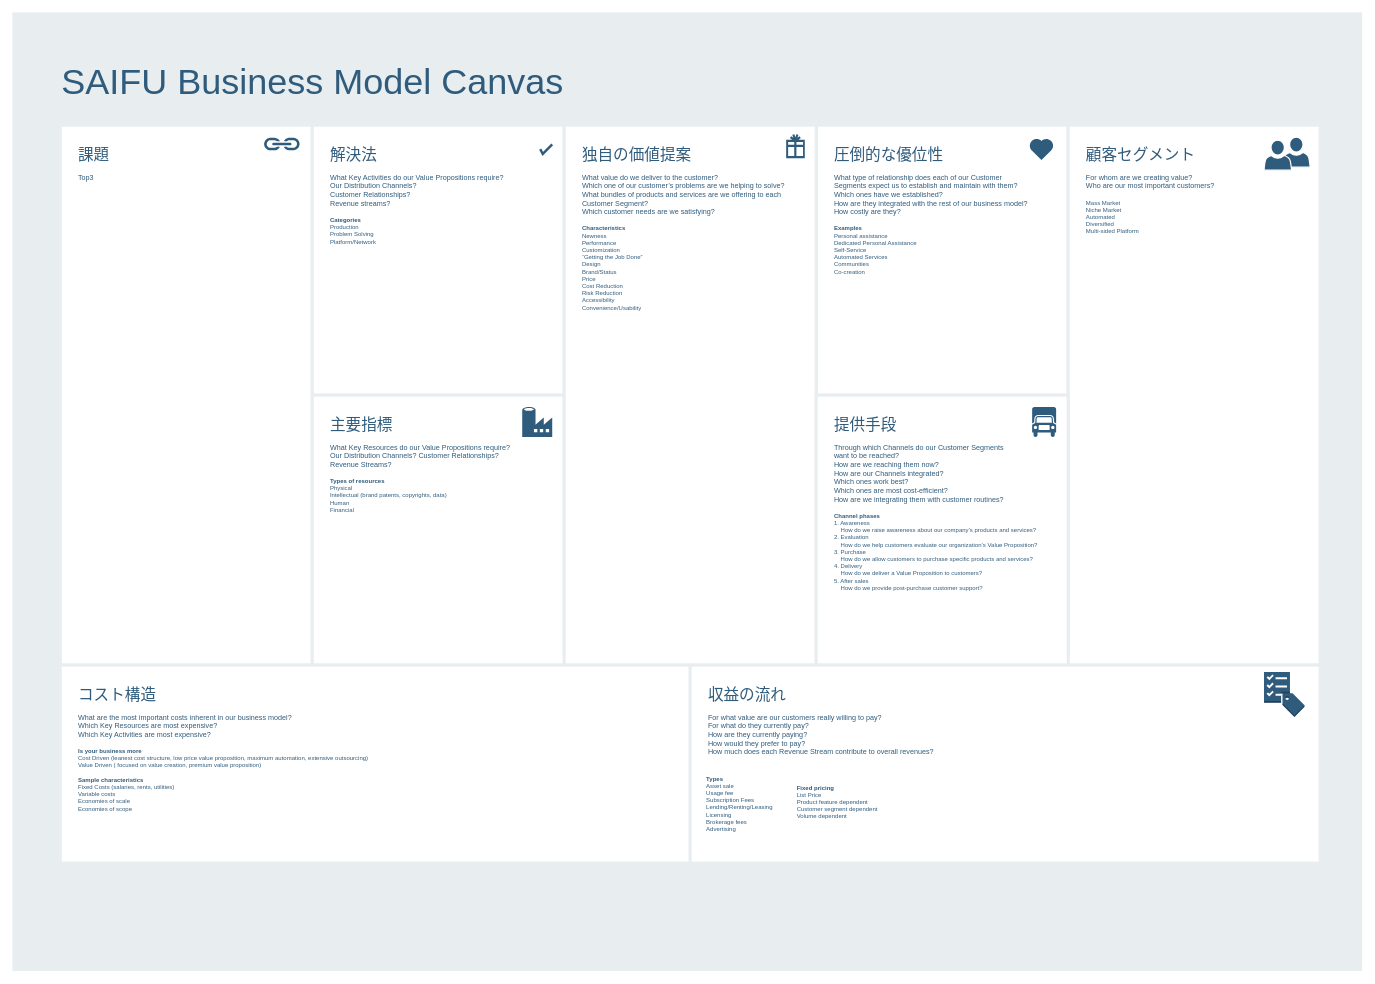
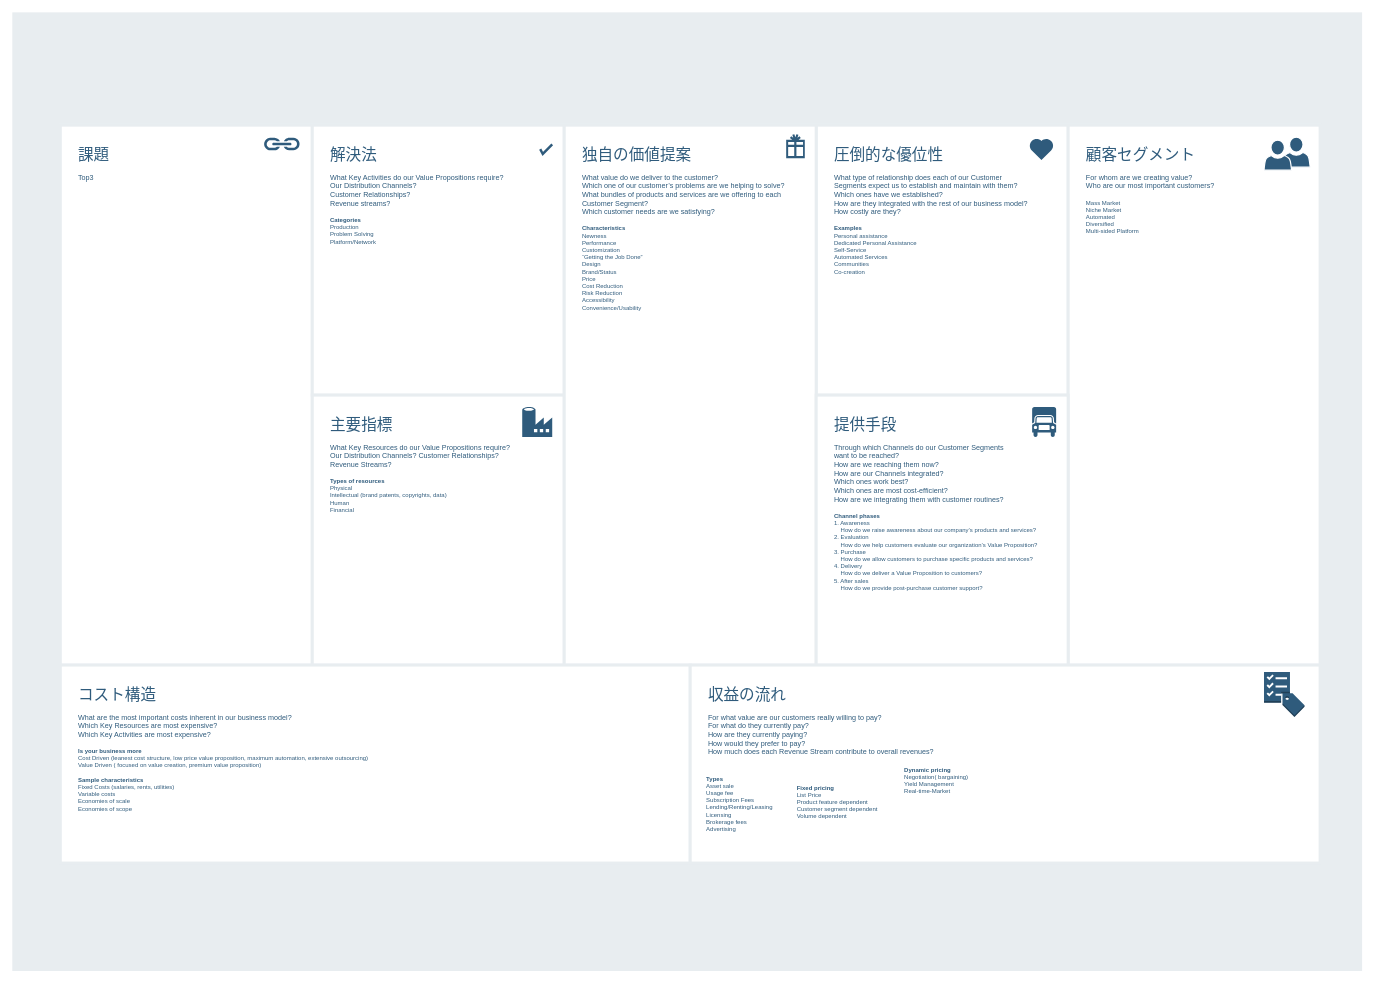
(315, 80) -> none
none -> (939, 780)
